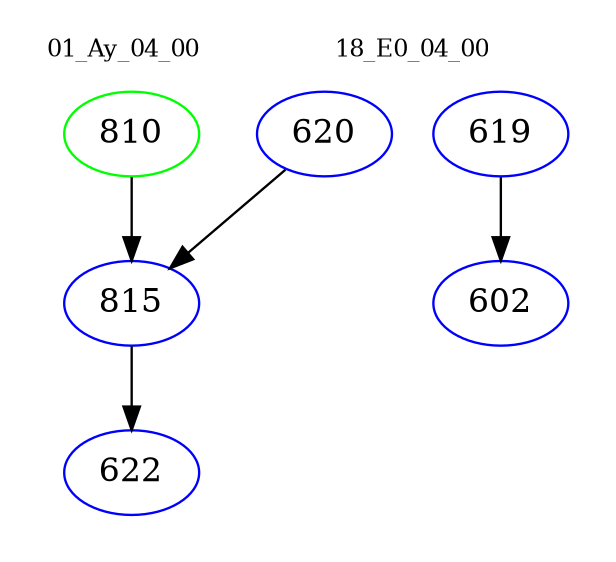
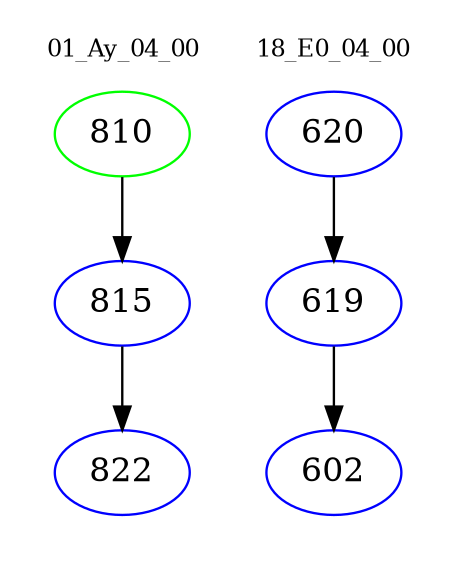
(254, 197) -> (334, 207)
(132, 473) -> (122, 473)
